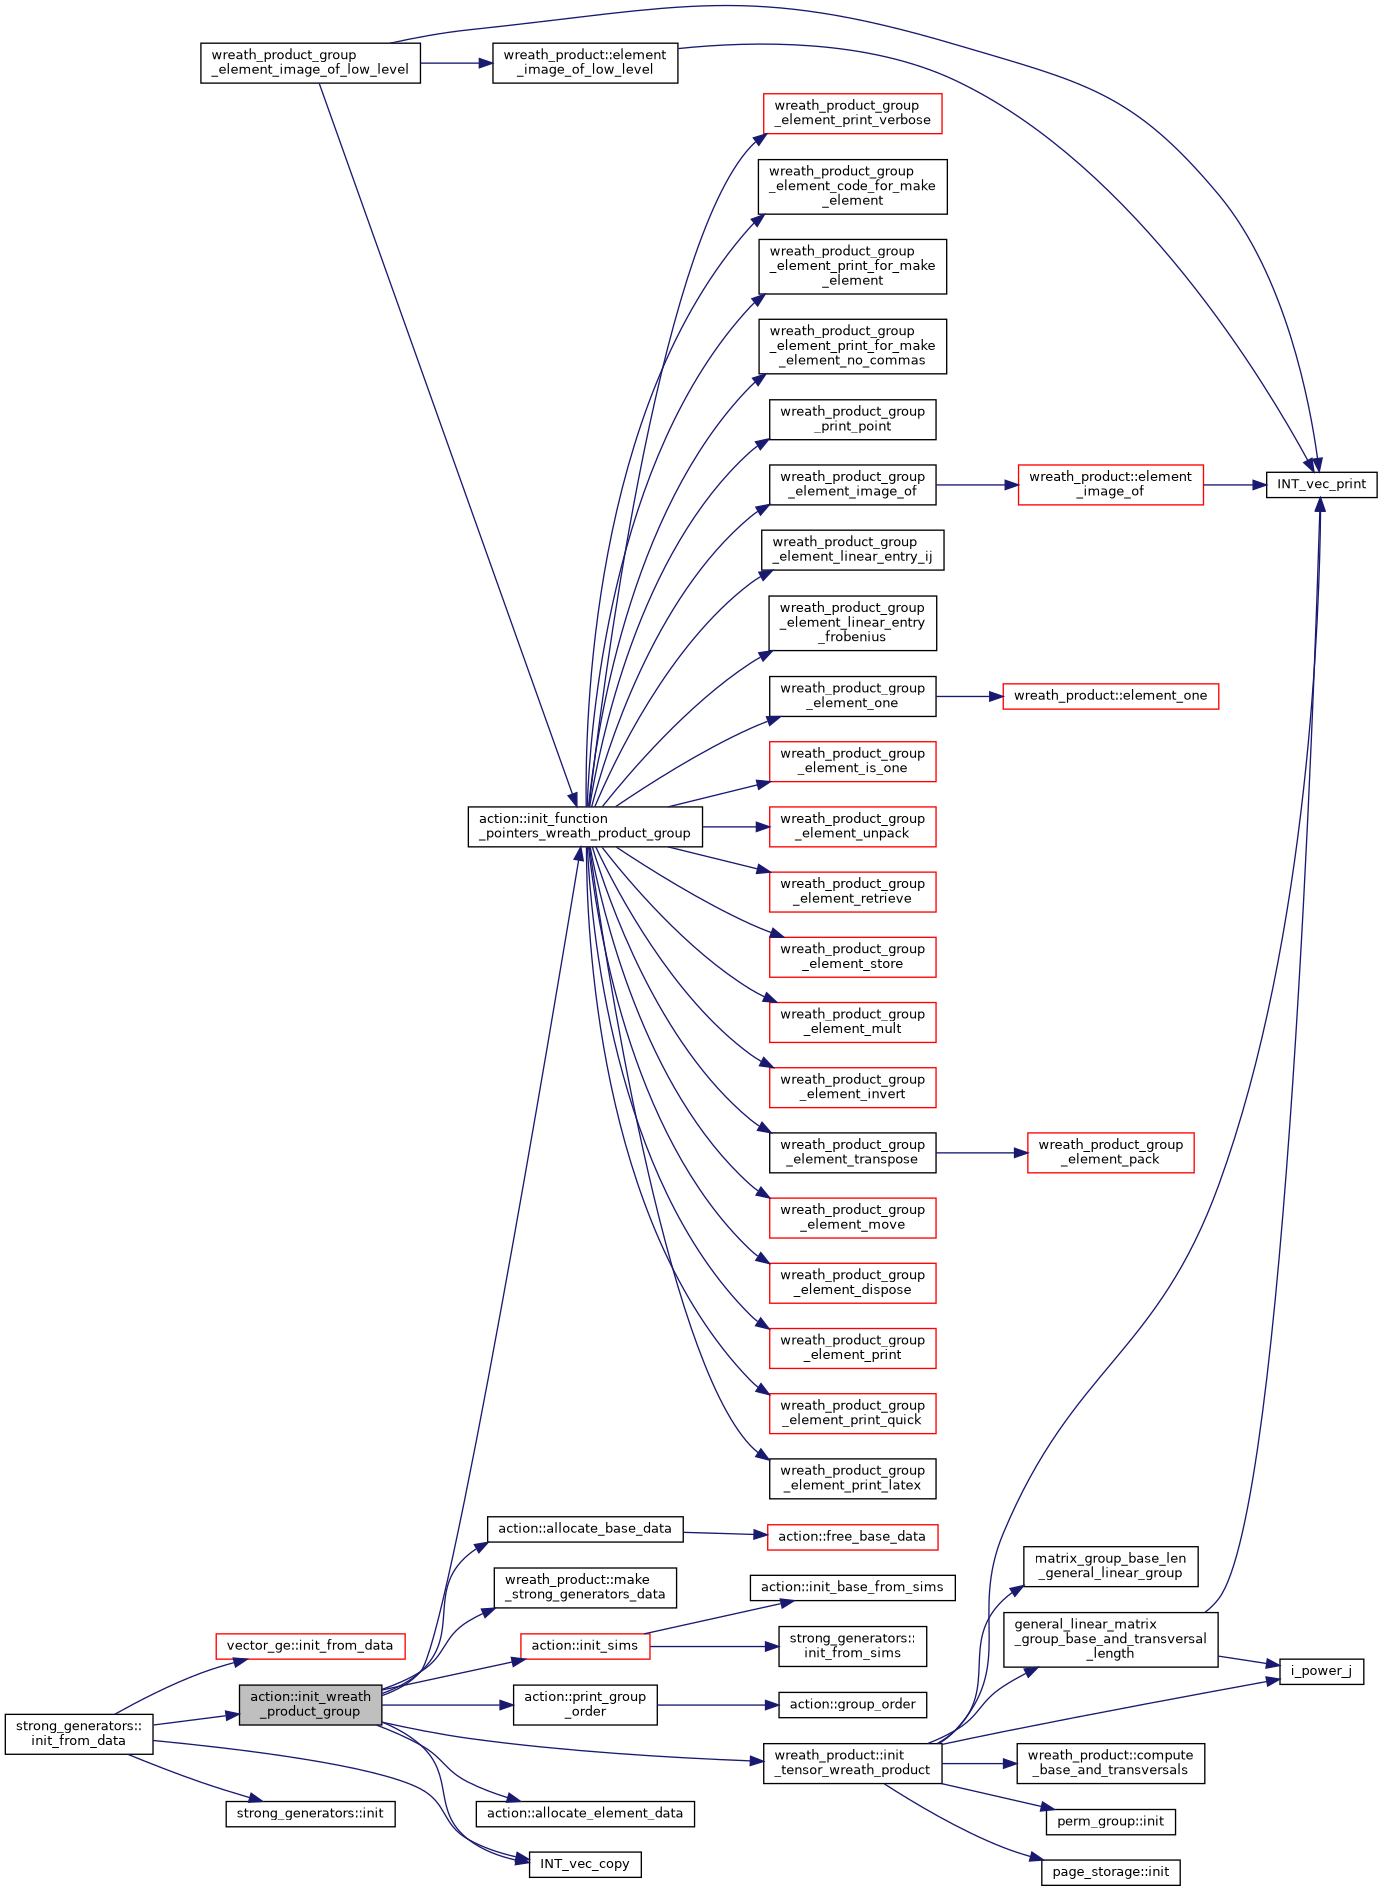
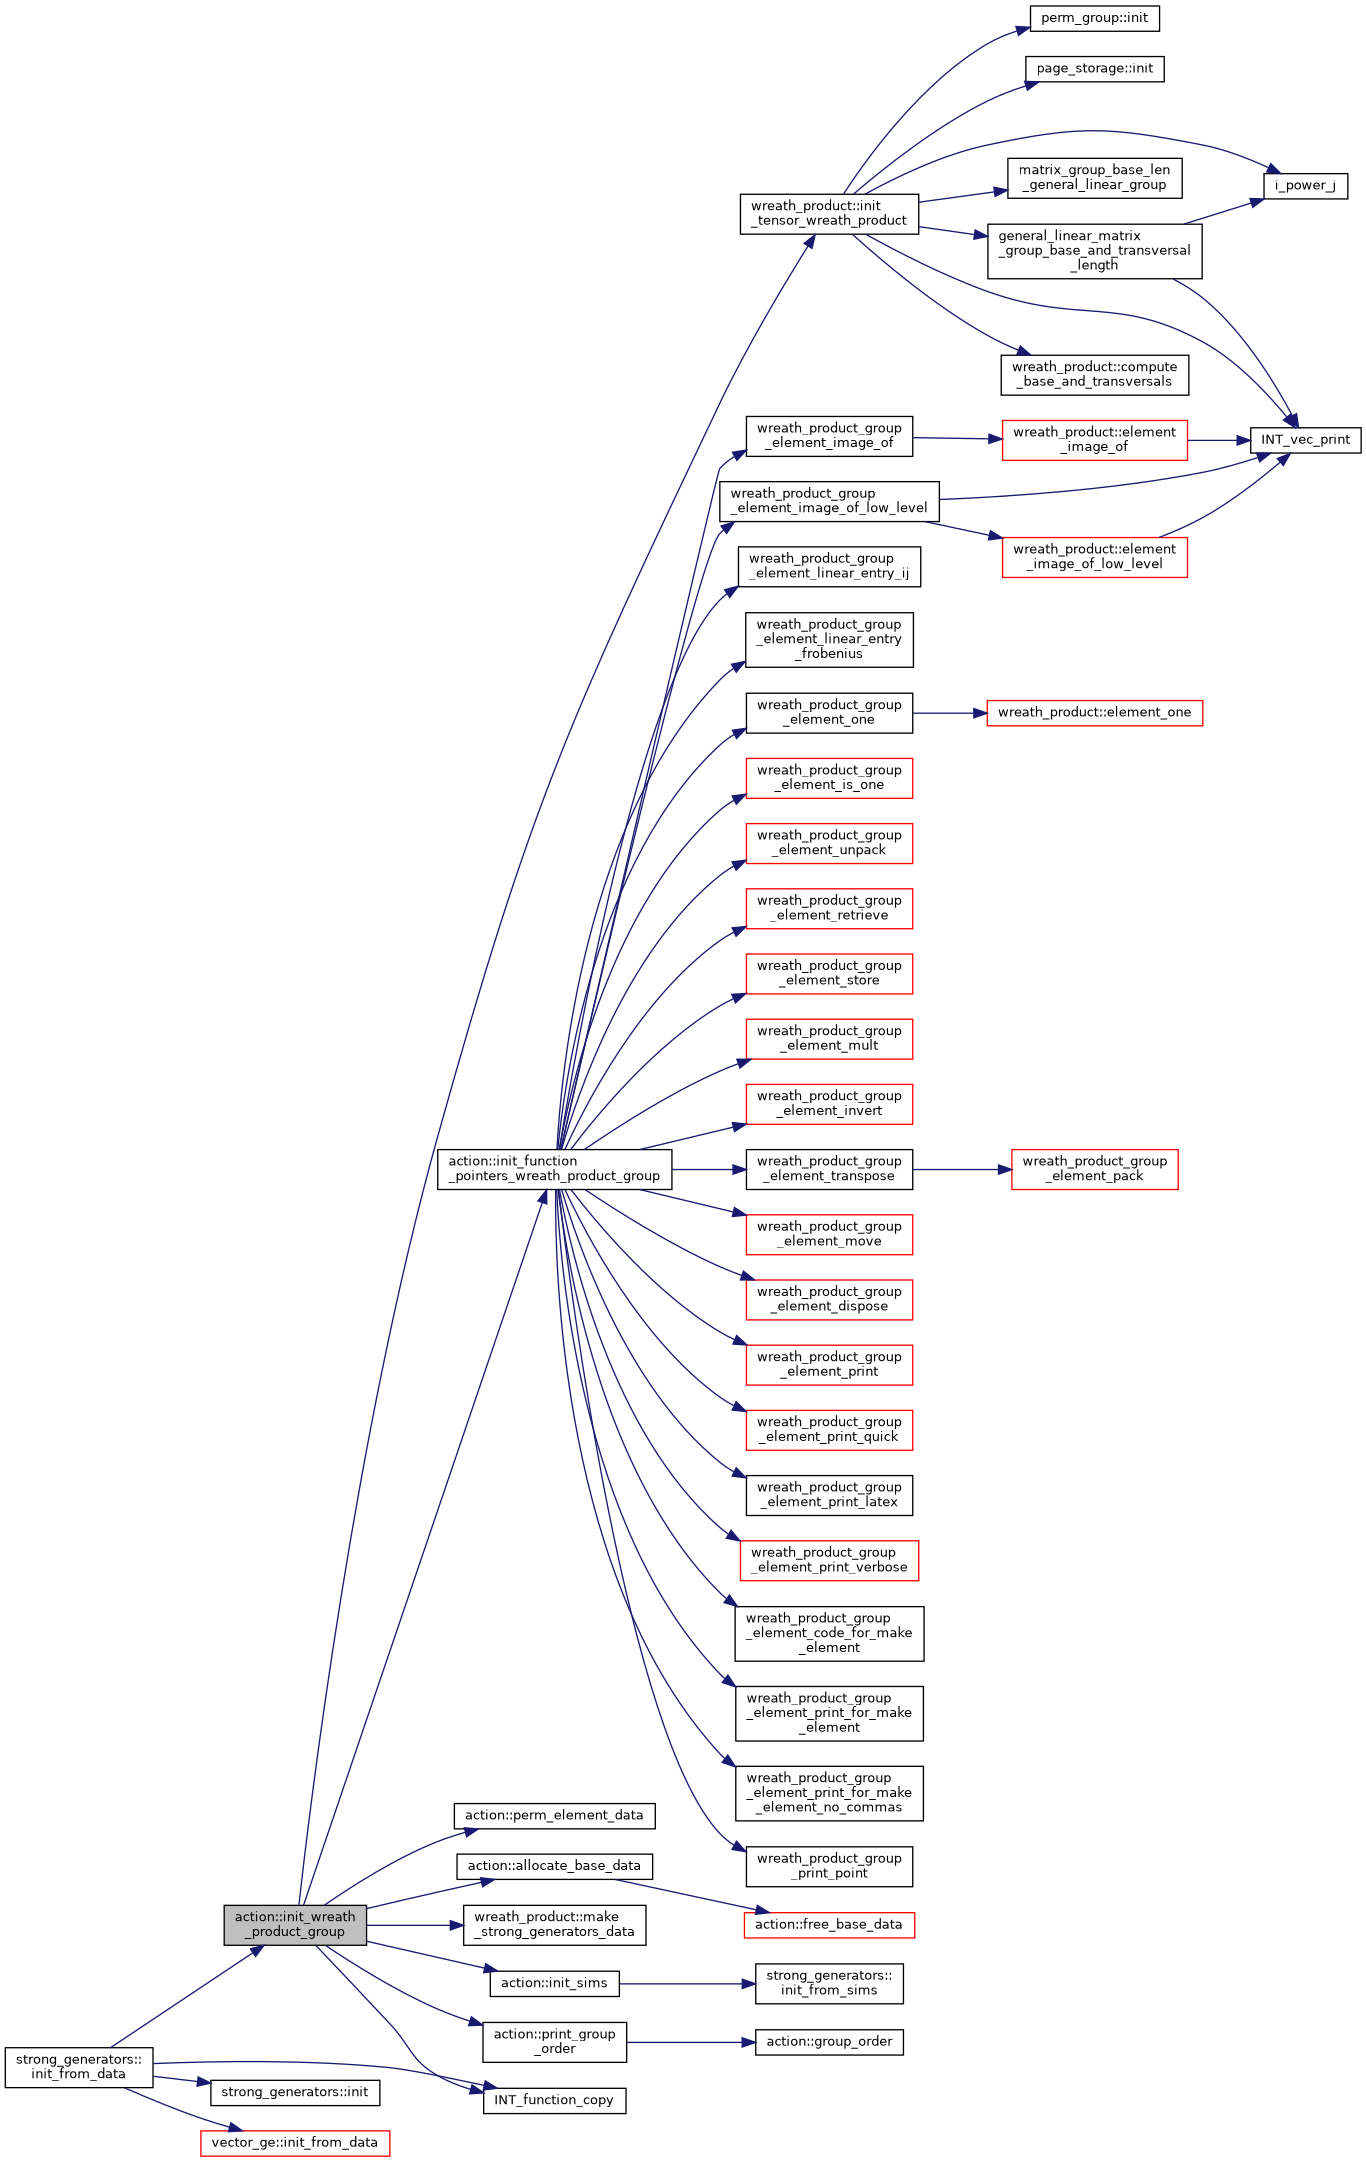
(585, 63) -> (1095, 558)
(446, 439) -> (634, 837)
(853, 1588) -> none
(585, 1647) -> (555, 1984)
(585, 1814) -> (555, 1816)
(585, 1865) -> (555, 2101)
